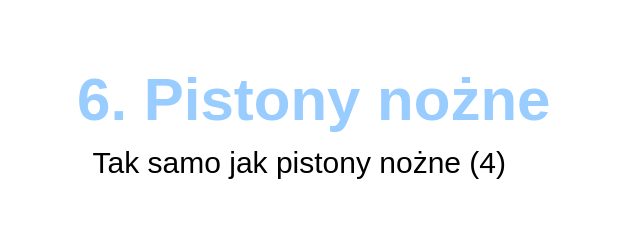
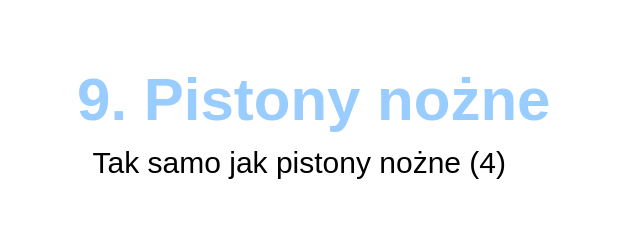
(315, 101) -> (315, 101)
